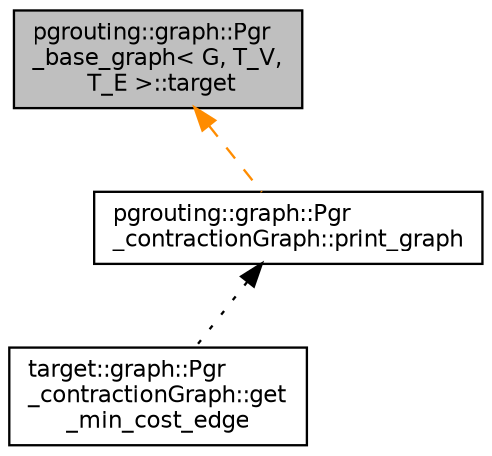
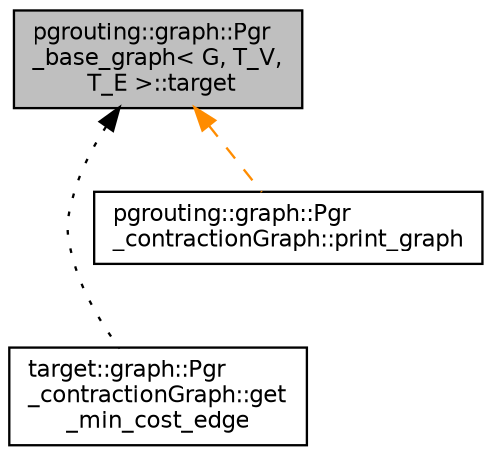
(221, 315) -> (69, 240)
